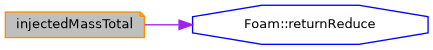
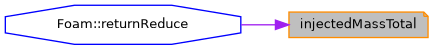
(162, 25) -> (258, 25)
